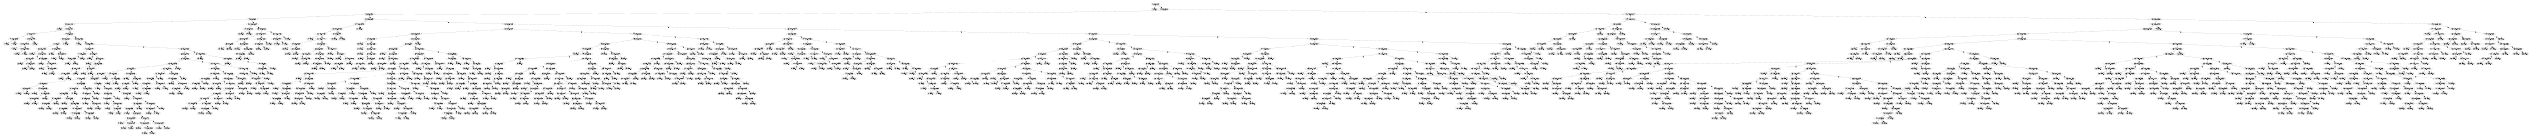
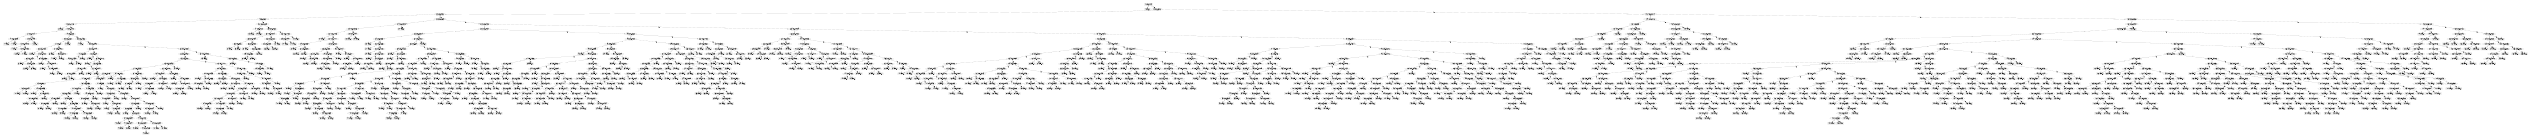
none -> (1511, 79)
(152, 133) -> none
